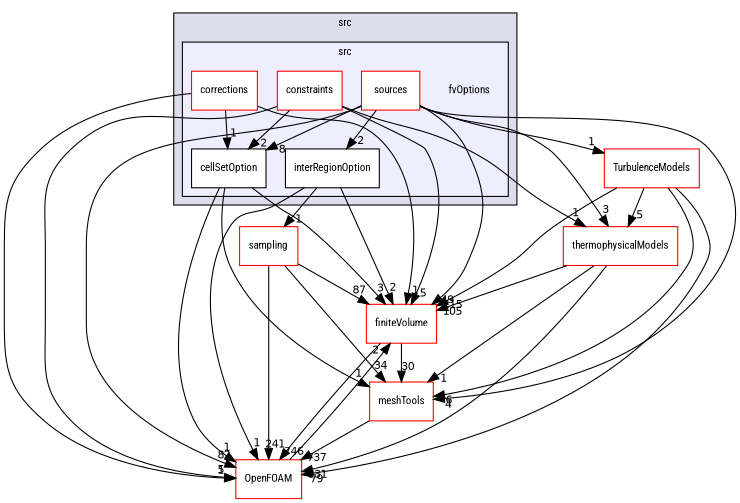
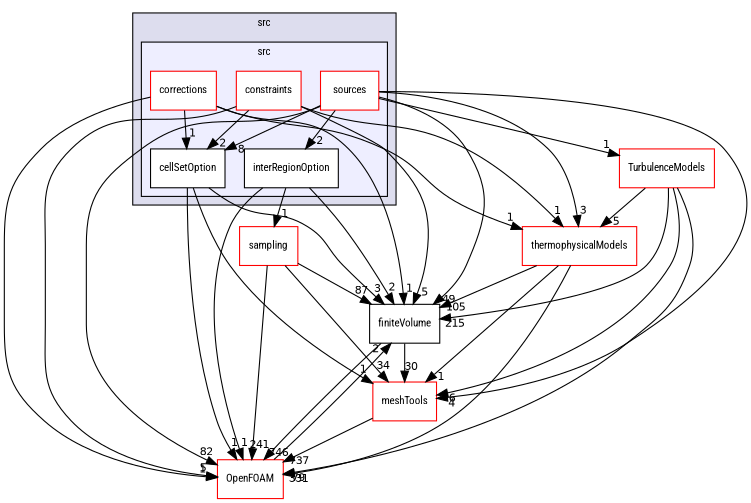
(469, 91) -> none
none -> (343, 134)
(401, 324) -> (405, 324)
